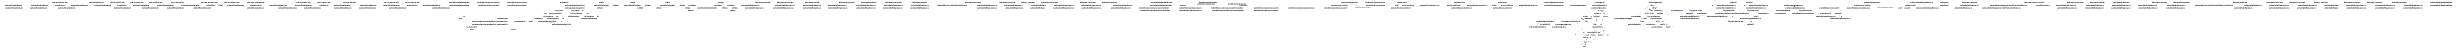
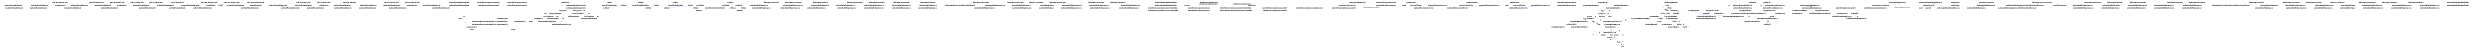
(1605, 26) -> (1595, 26)
